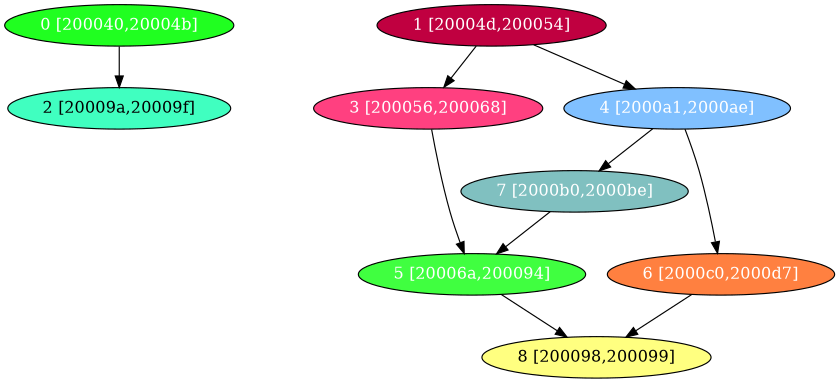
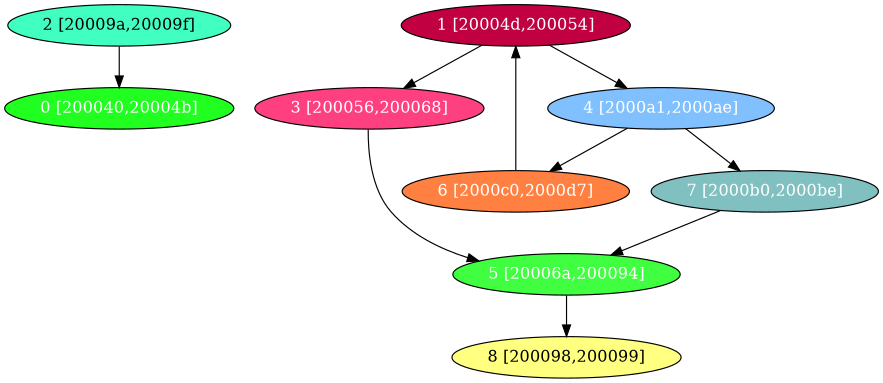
(119, 61) -> (119, 61)
(664, 313) -> (516, 114)
